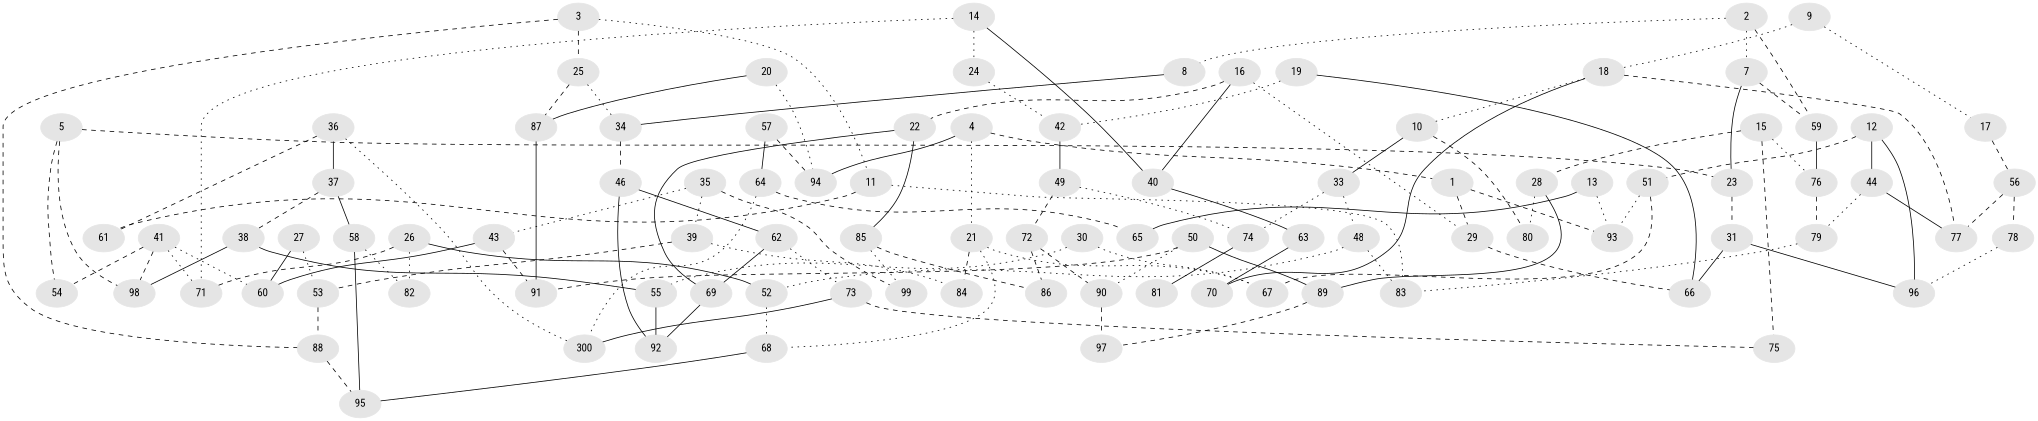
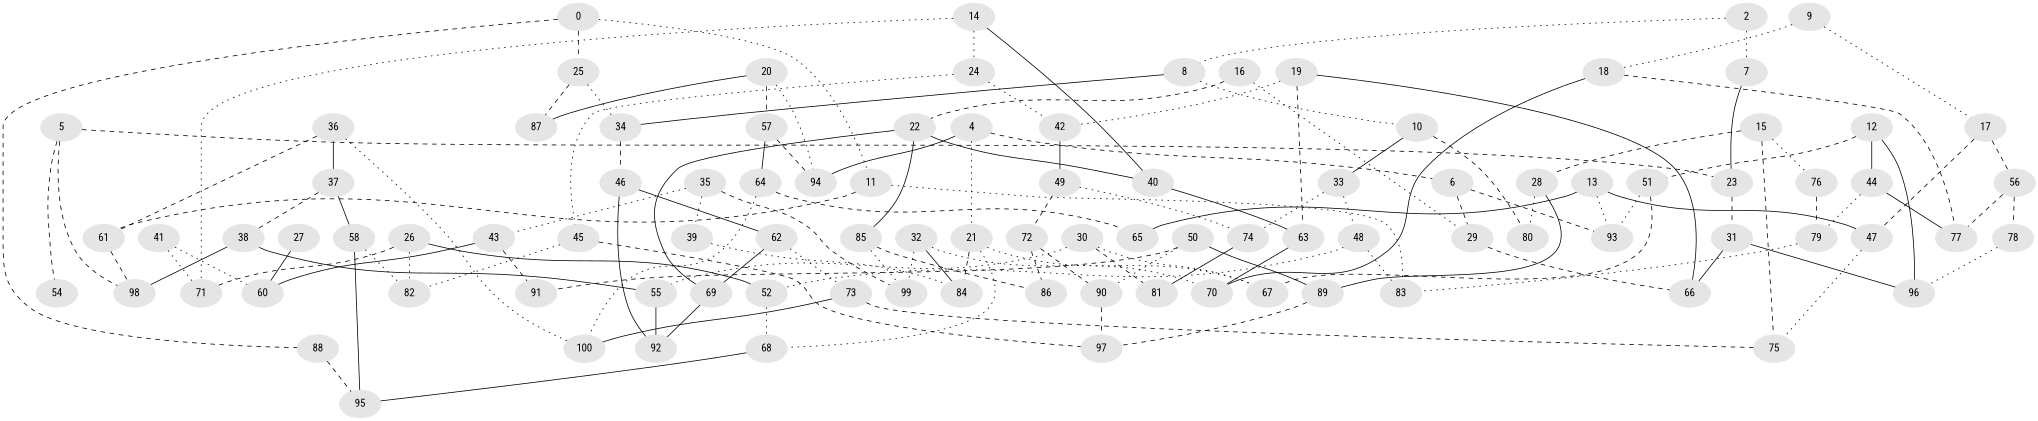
(578, 17) -> (578, 17)
none -> (767, 100)
(1510, 100) -> (1307, 110)
(1196, 127) -> (1031, 160)
(1816, 127) -> none
none -> (1300, 155)
(1452, 183) -> (1452, 183)
(536, 210) -> none
none -> (578, 238)
none -> (916, 238)
none -> (1872, 238)
(108, 266) -> none
(147, 266) -> (119, 266)
none -> (1119, 266)
(318, 293) -> none
(584, 349) -> (584, 349)
